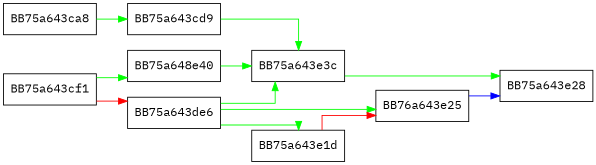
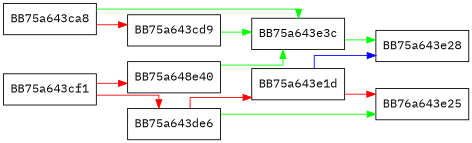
(108, 19) -> (108, 25)
(108, 78) -> (108, 83)
(480, 96) -> (334, 56)
(254, 103) -> (198, 9)
(260, 125) -> (211, 98)
